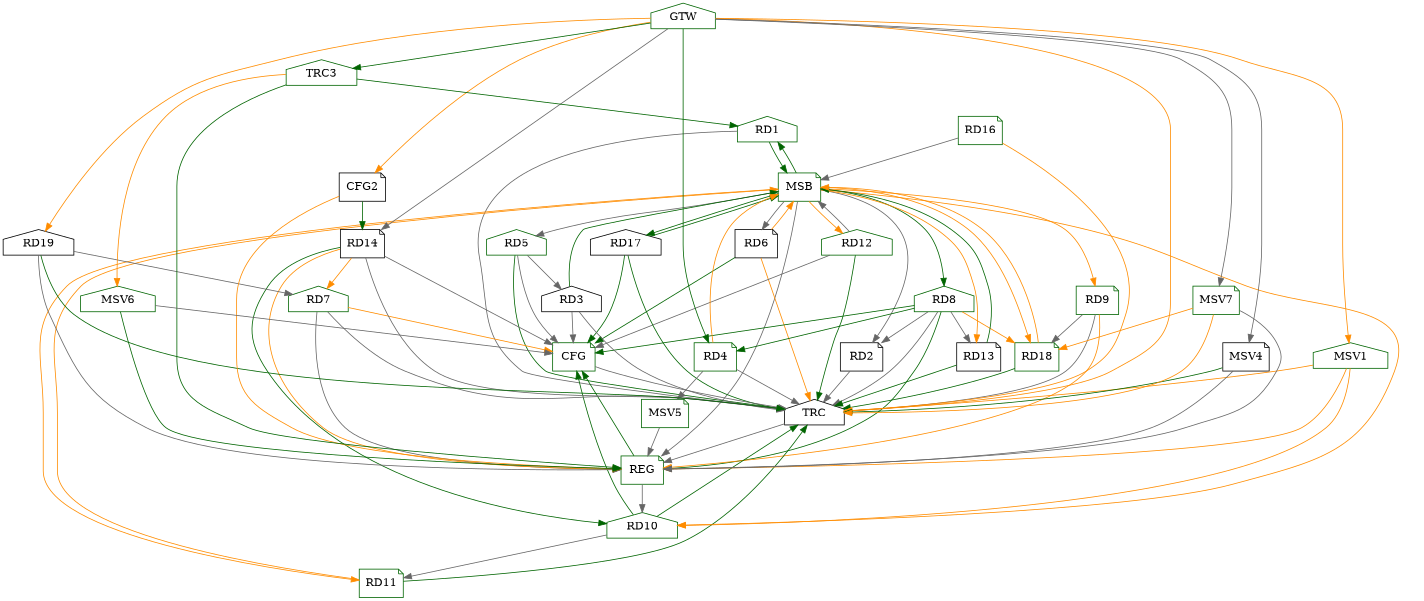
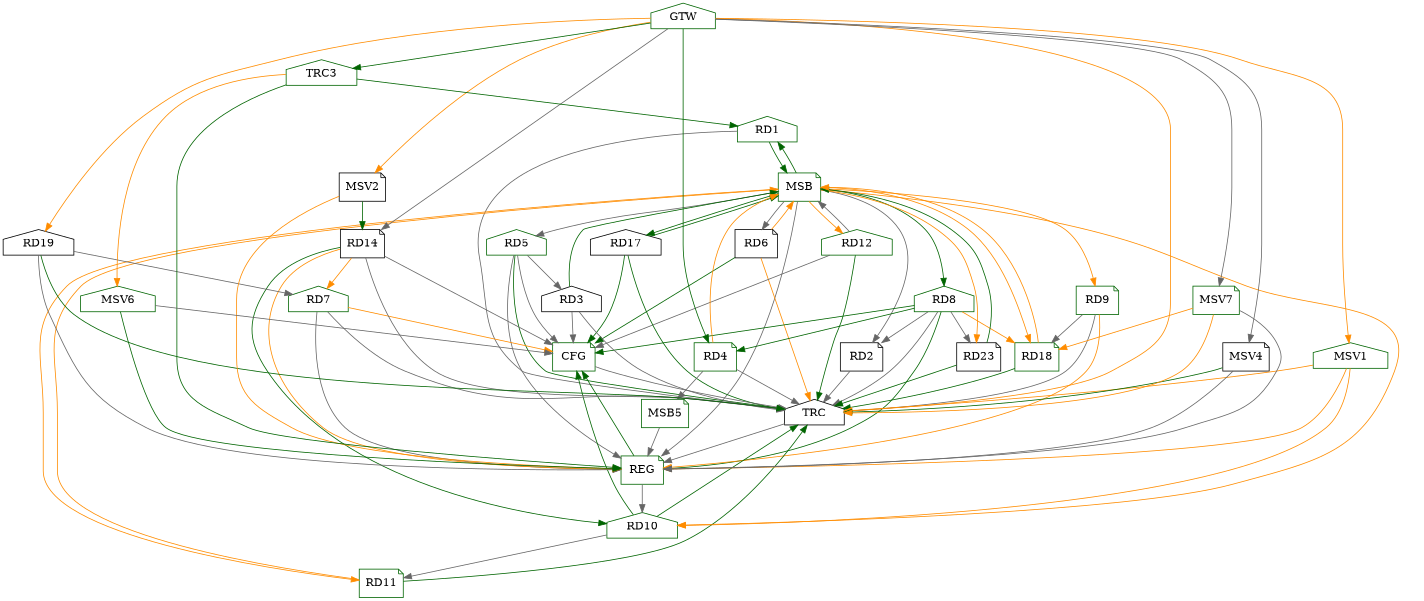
(980, 130) -> none
(362, 187) -> (362, 187)
(979, 357) -> (979, 357)
none -> (527, 379)
(665, 413) -> (665, 413)
